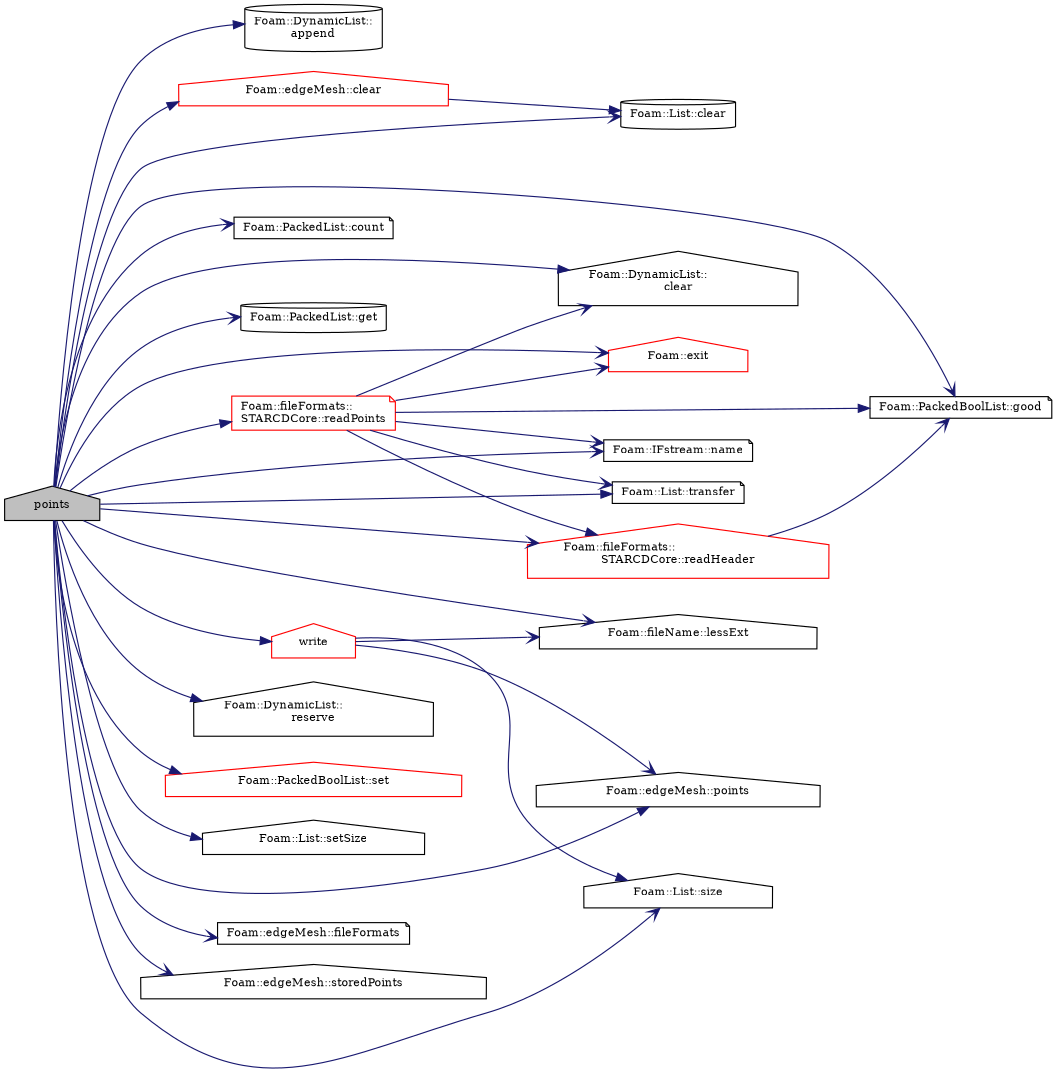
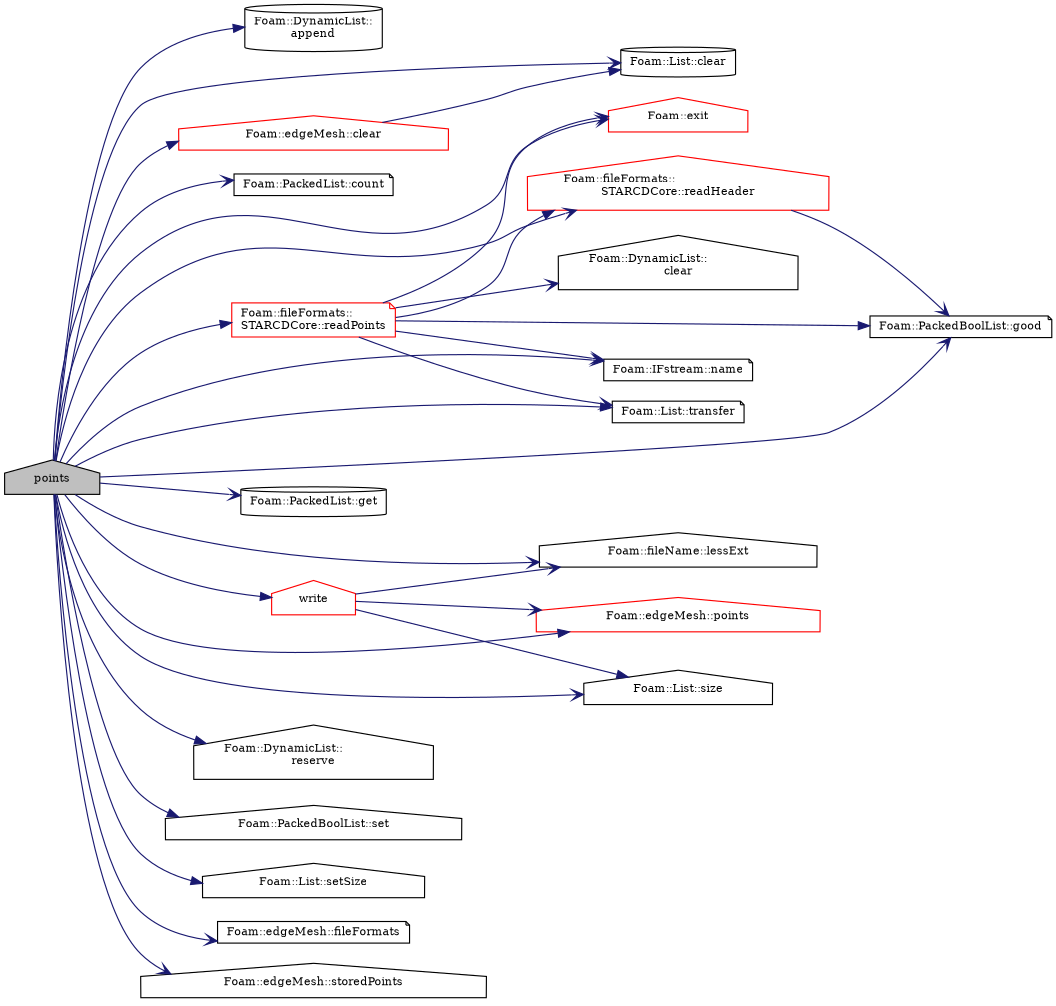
(238, 266) -> none
(314, 781) -> (314, 824)
(678, 791) -> (678, 616)
